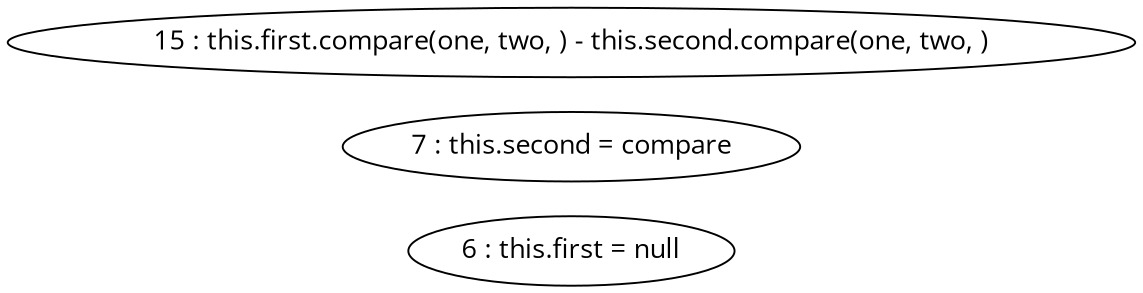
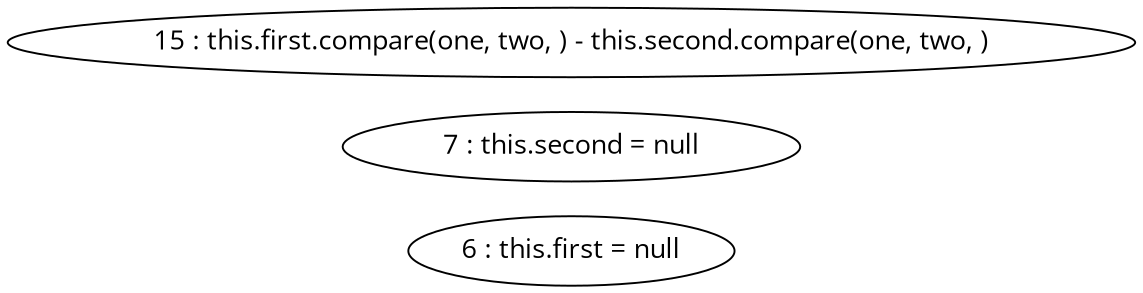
(571, 147) -> (571, 147)
